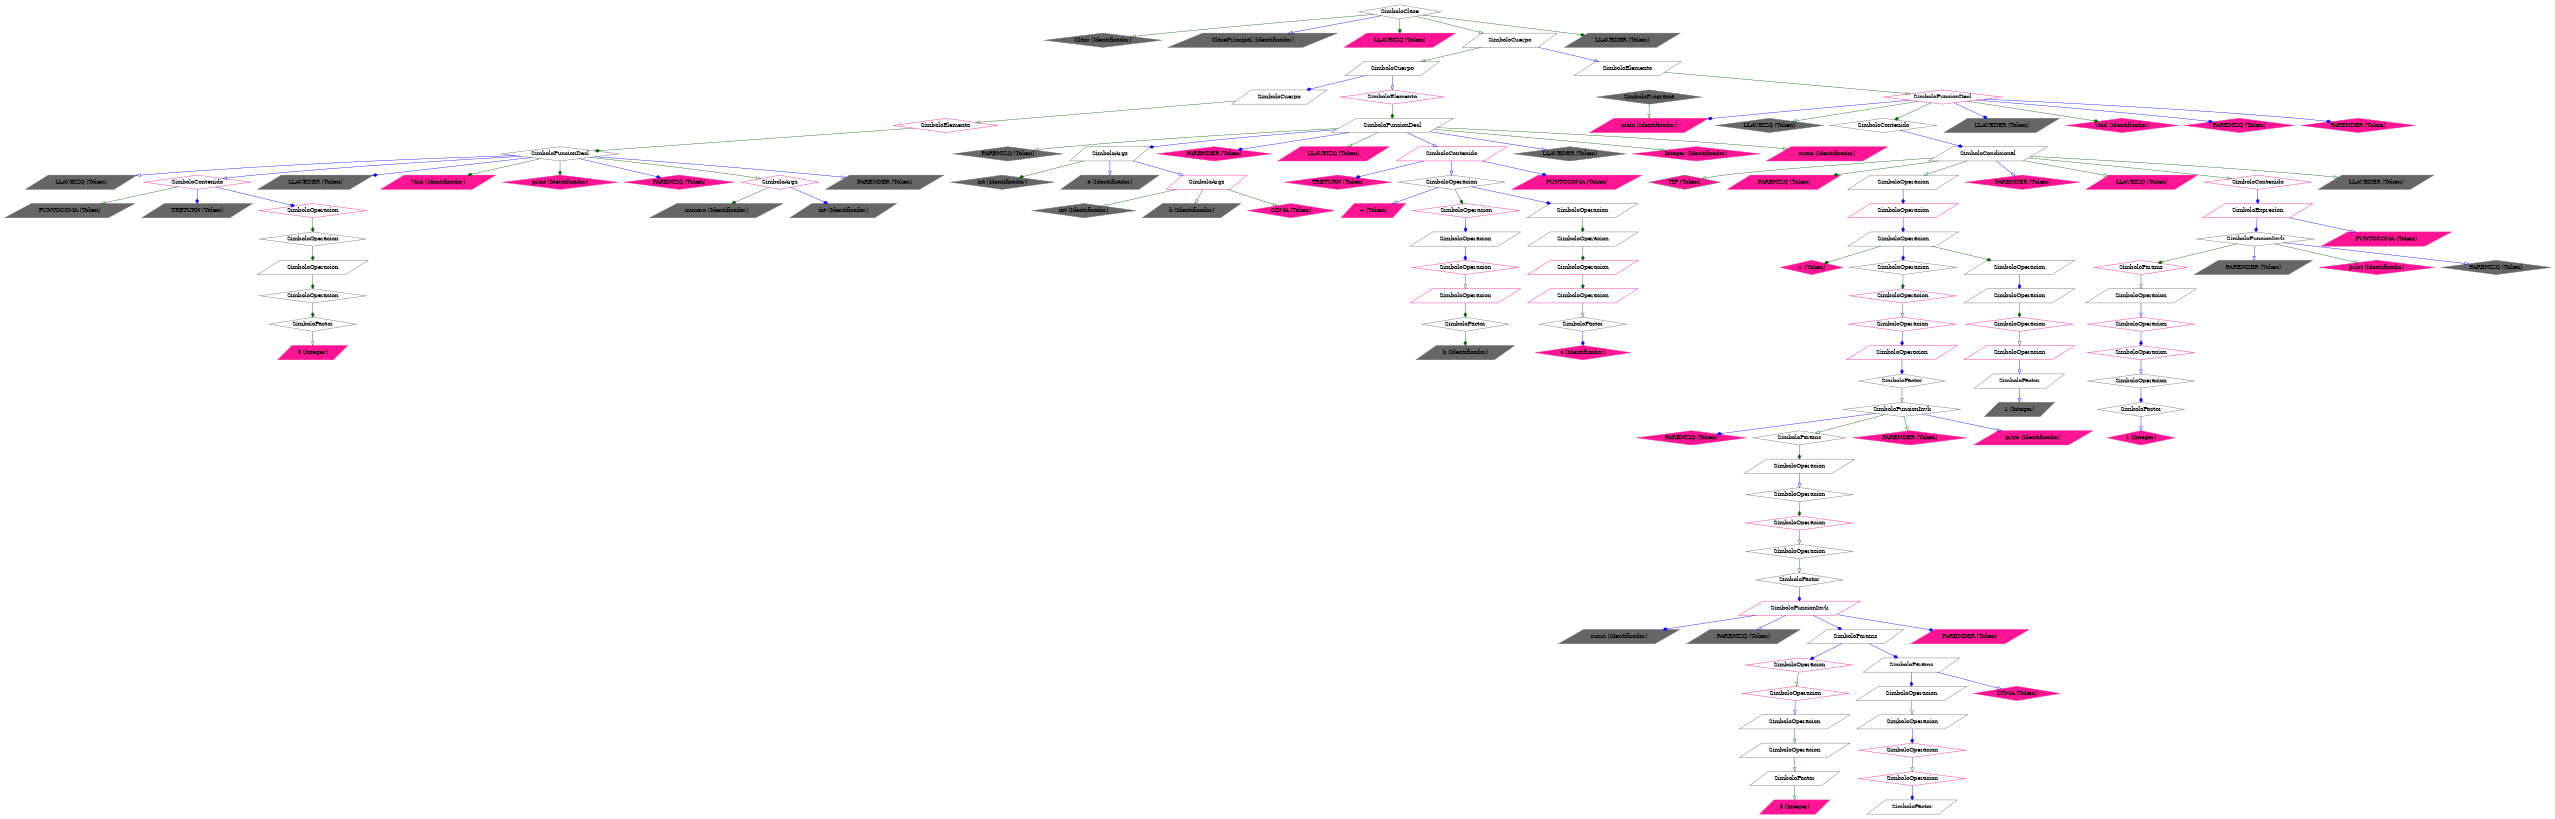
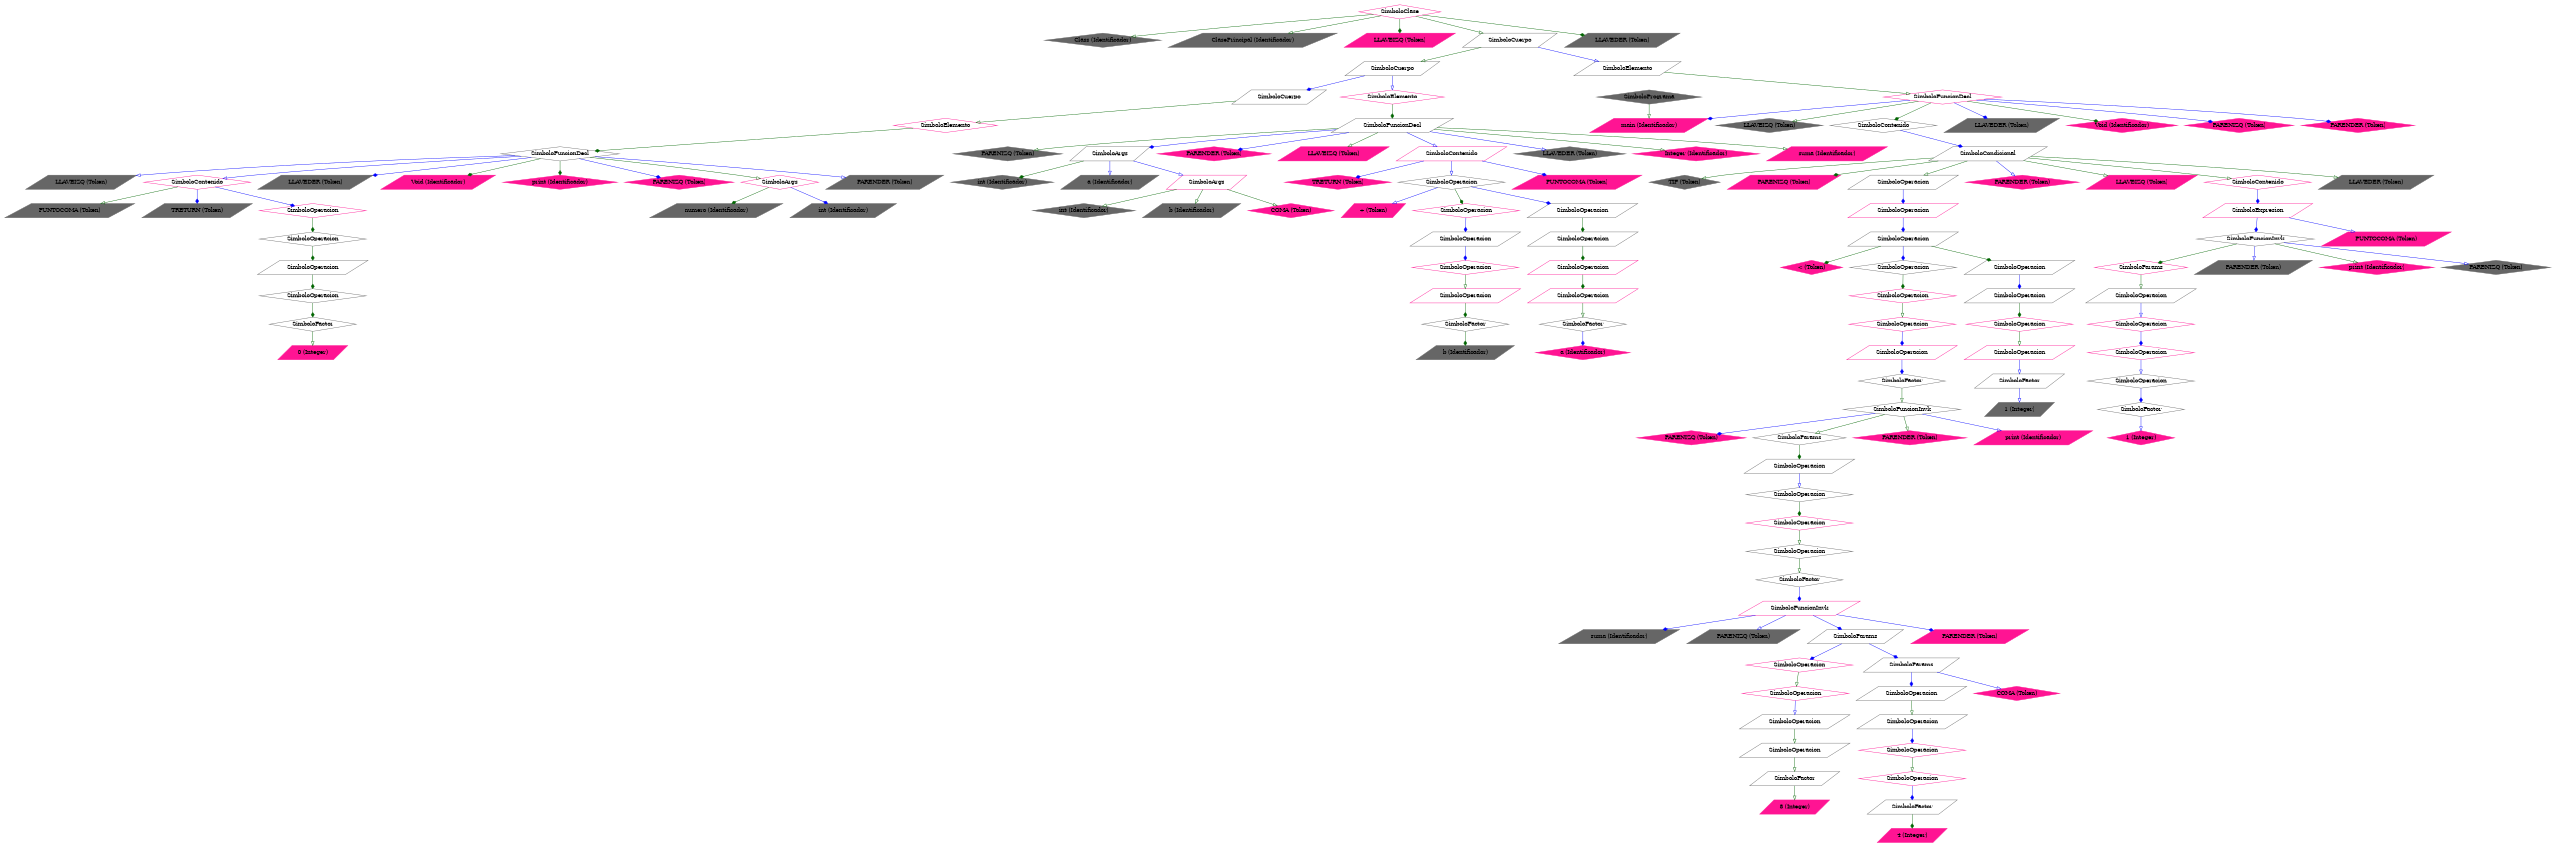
(1400, 12) -> (1400, 12)
(1337, 24) -> (1337, 24)
(1685, 182) -> (1685, 182)
none -> (1912, 835)
